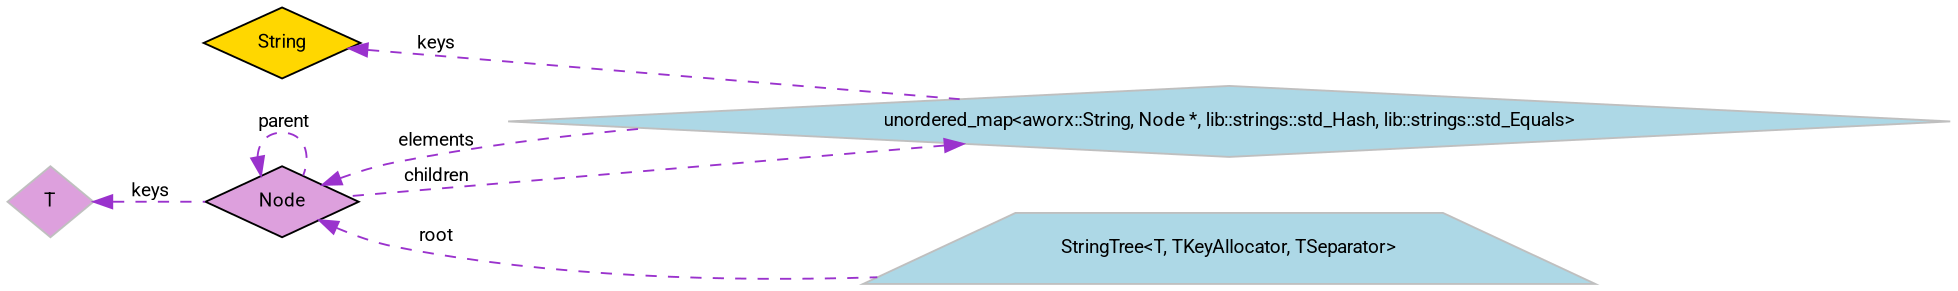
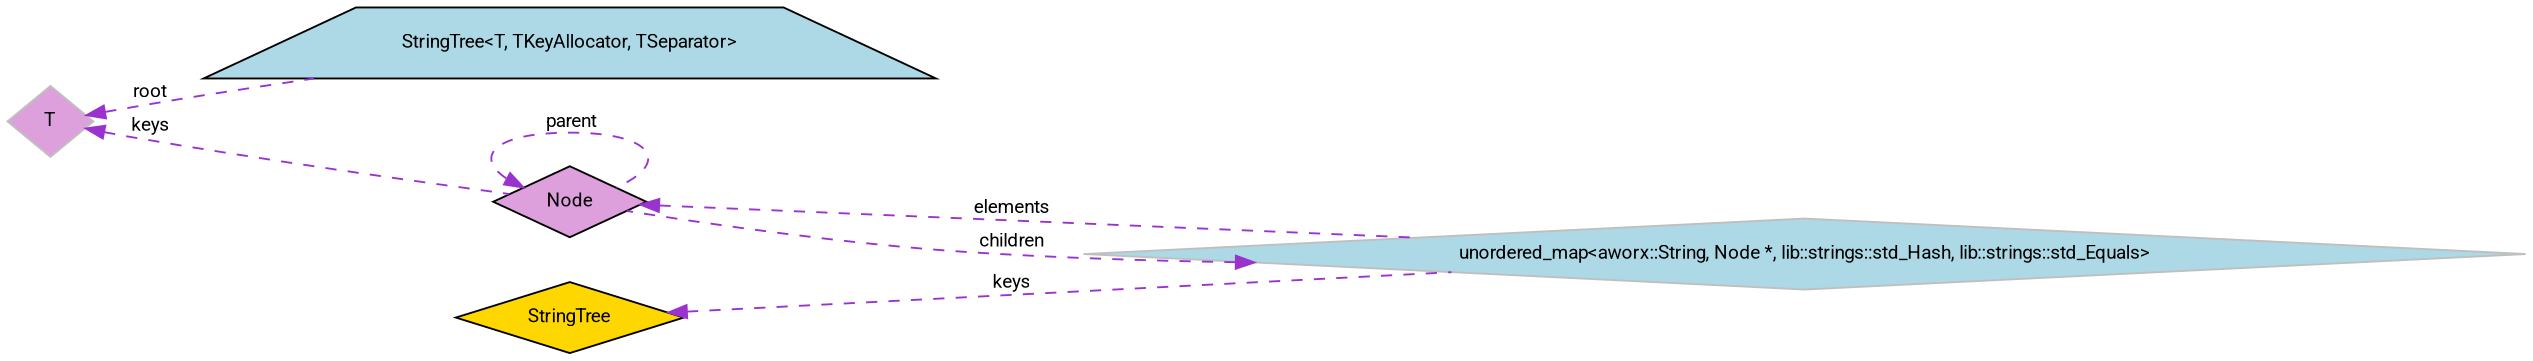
(282, 43) -> (570, 318)
(1229, 248) -> (570, 43)
(605, 273) -> (209, 94)
